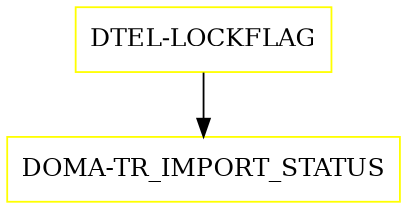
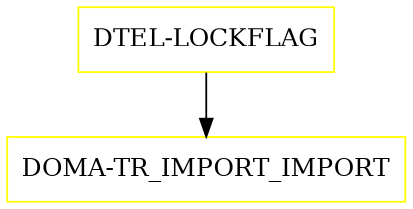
(204, 169) -> (206, 169)
